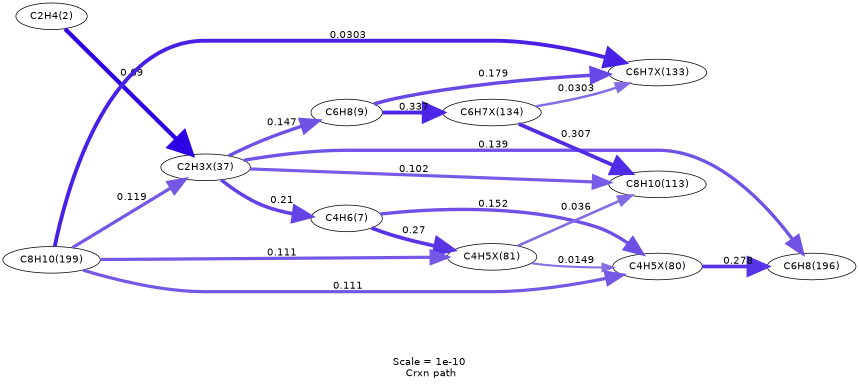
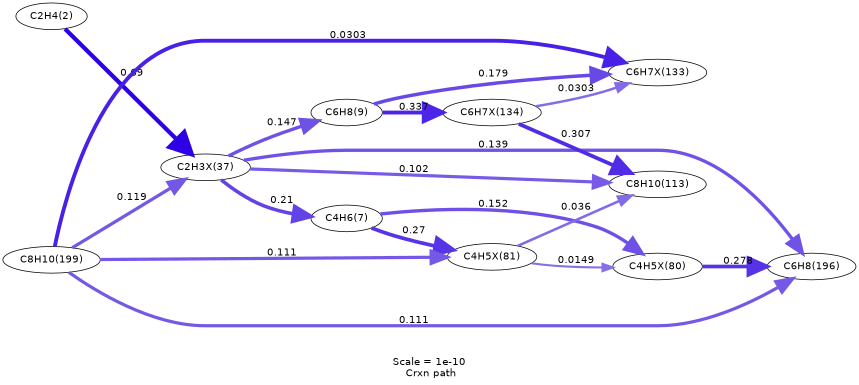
(344, 292) -> (421, 326)
